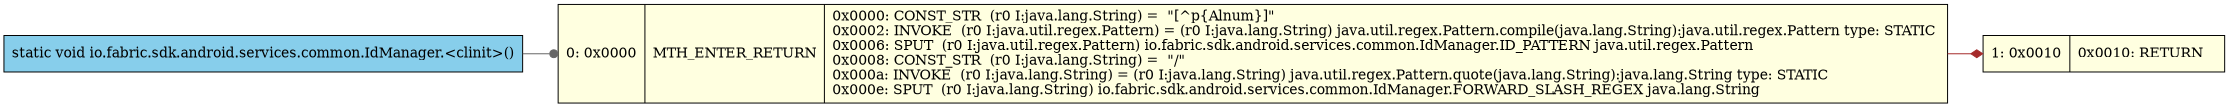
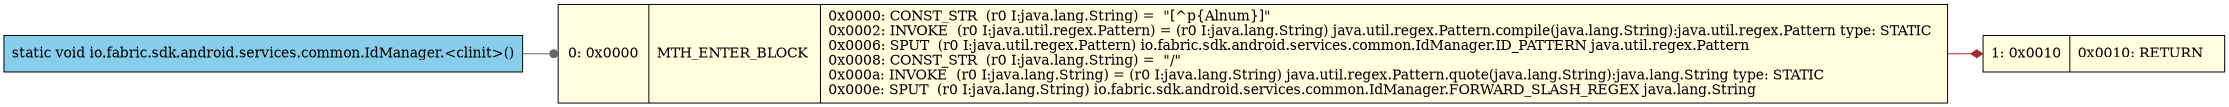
(735, 53) -> (733, 53)
